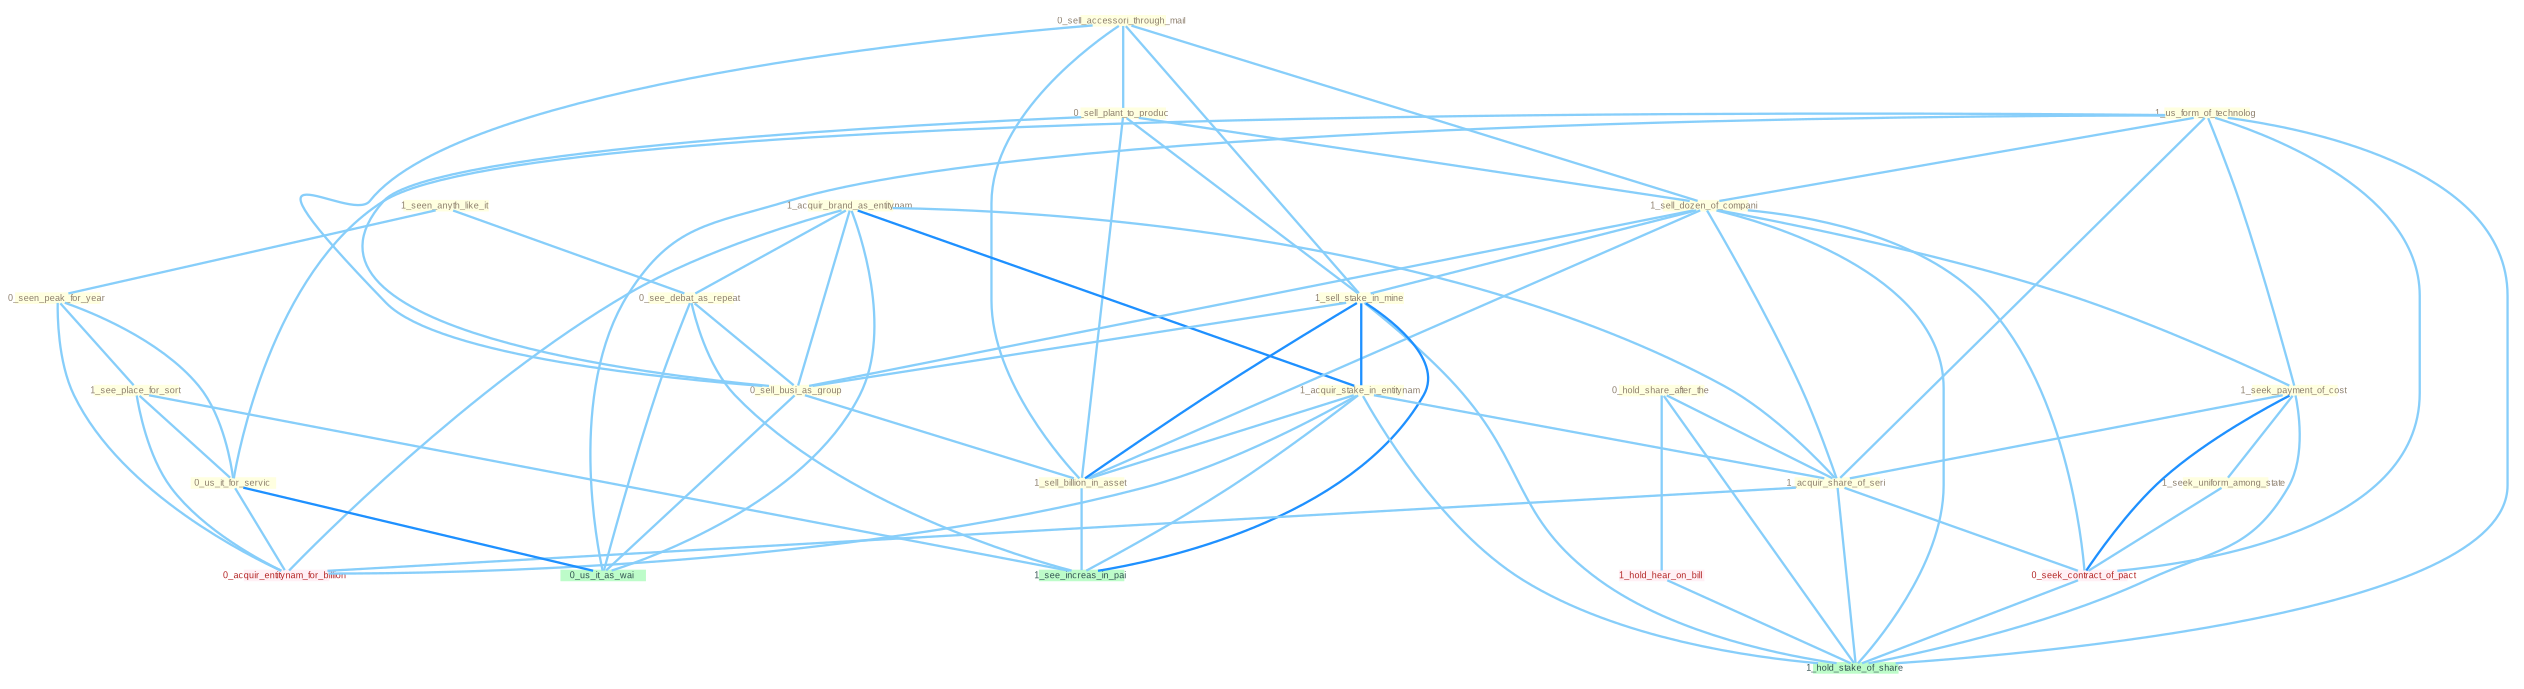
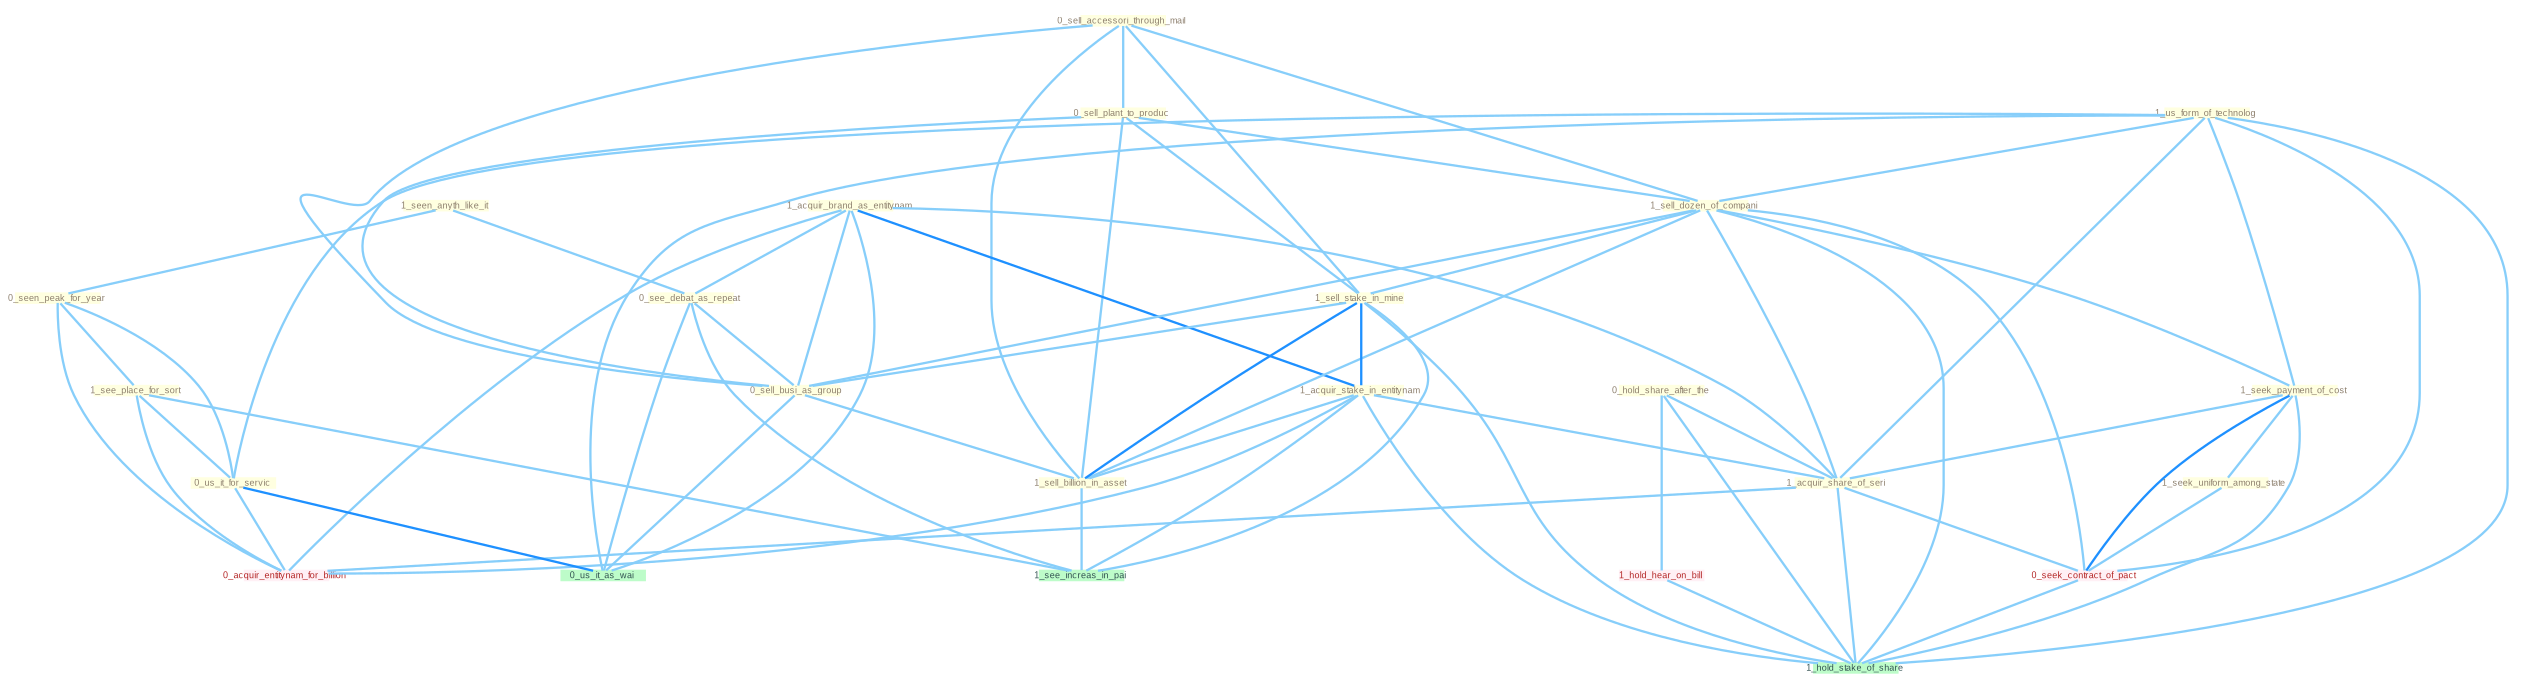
(1331, 487) -> (1331, 487)
